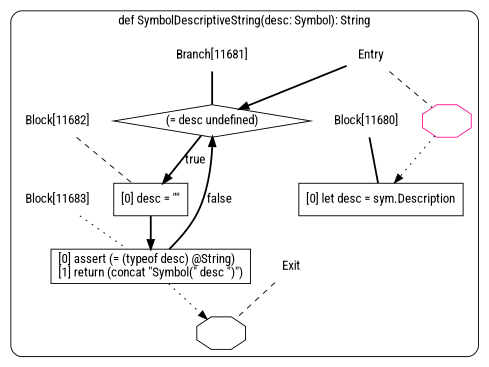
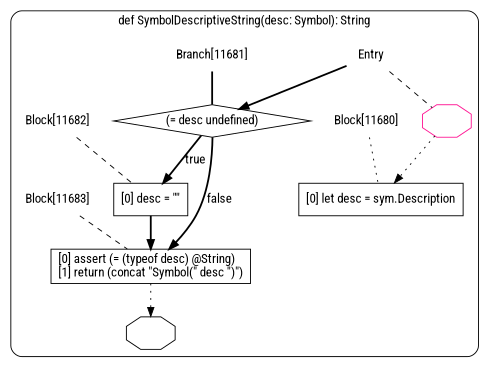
(374, 160) -> (374, 160)
(202, 203) -> (205, 194)
(104, 232) -> (104, 232)
(292, 266) -> none
